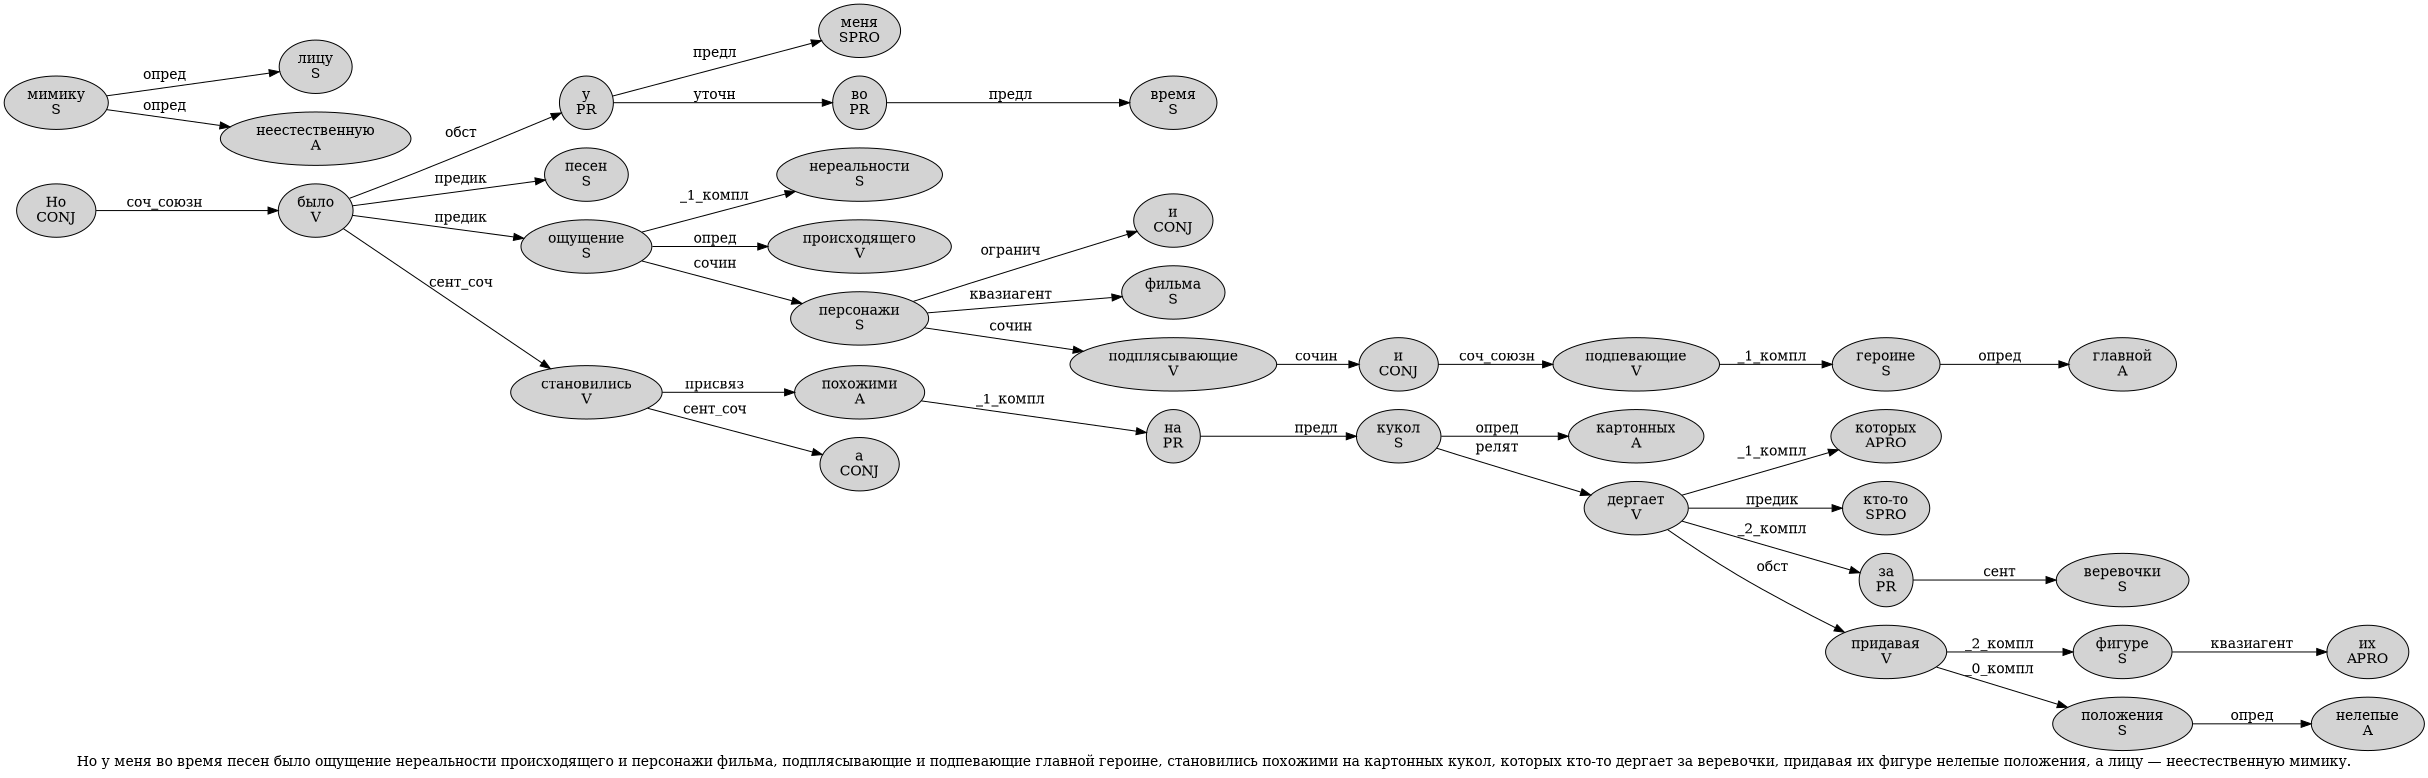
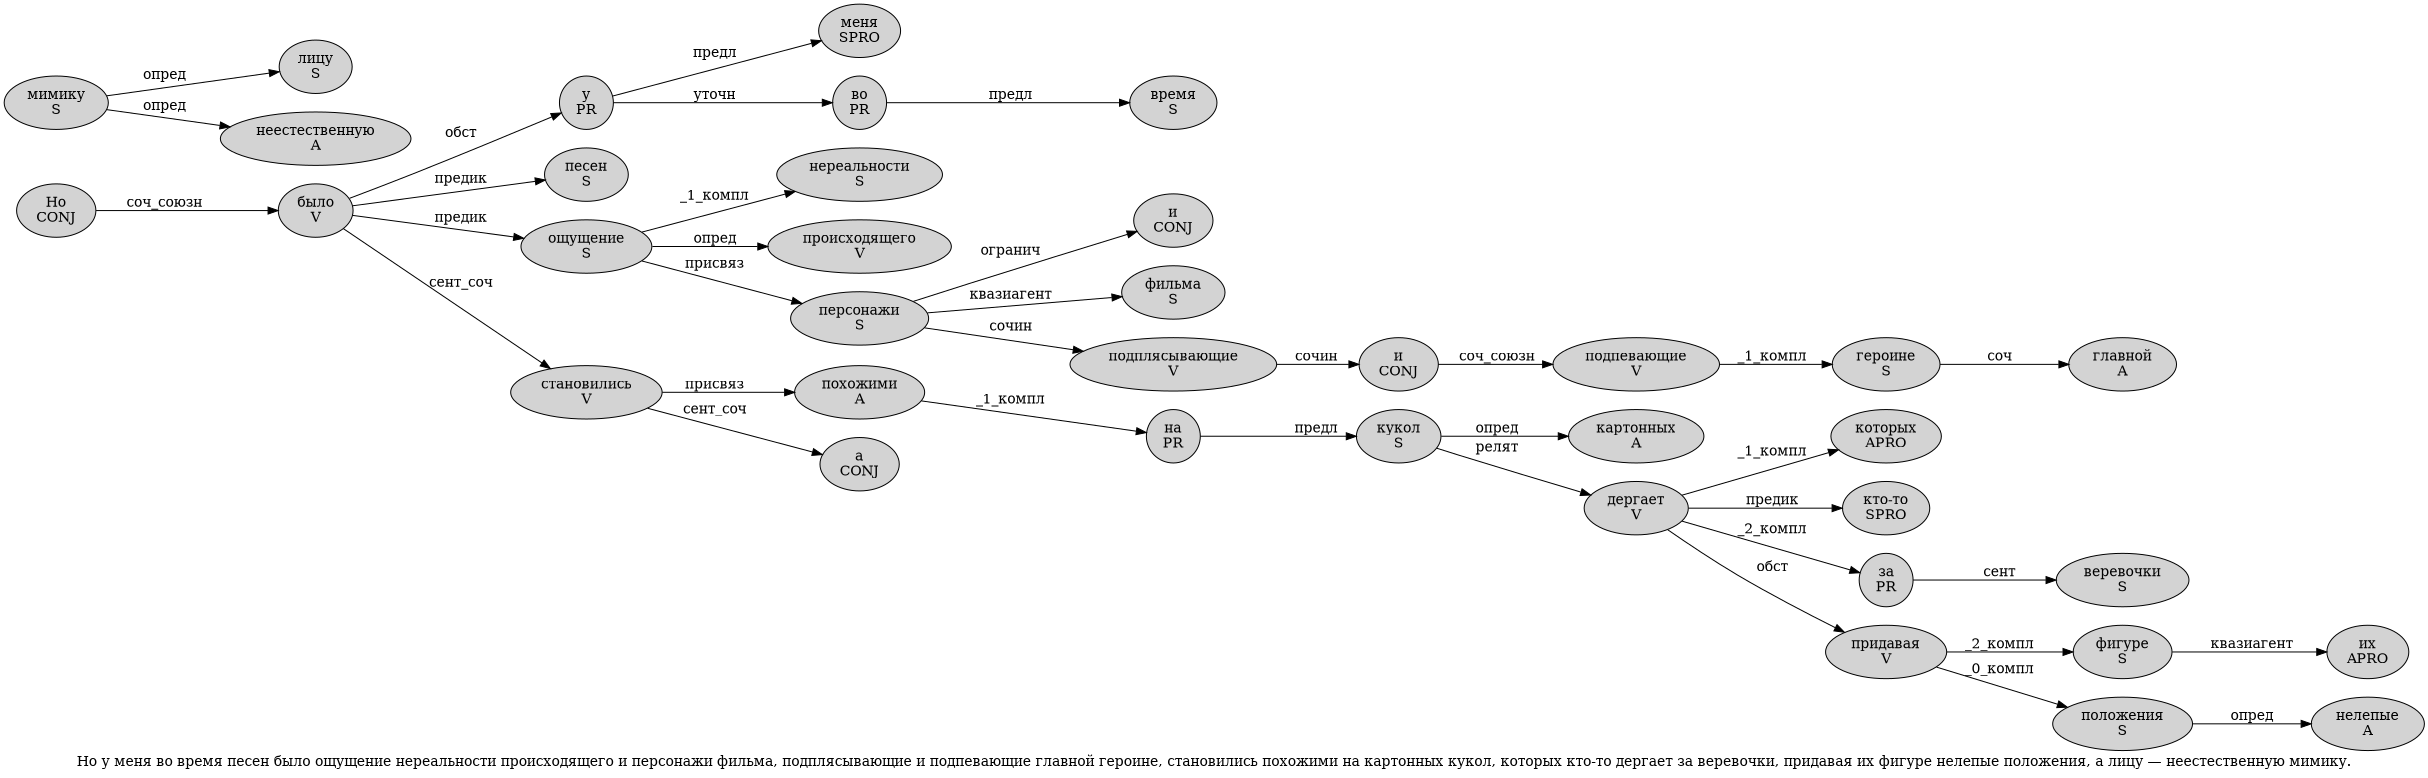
(715, 264) -> (715, 264)
(2000, 357) -> (2000, 357)
